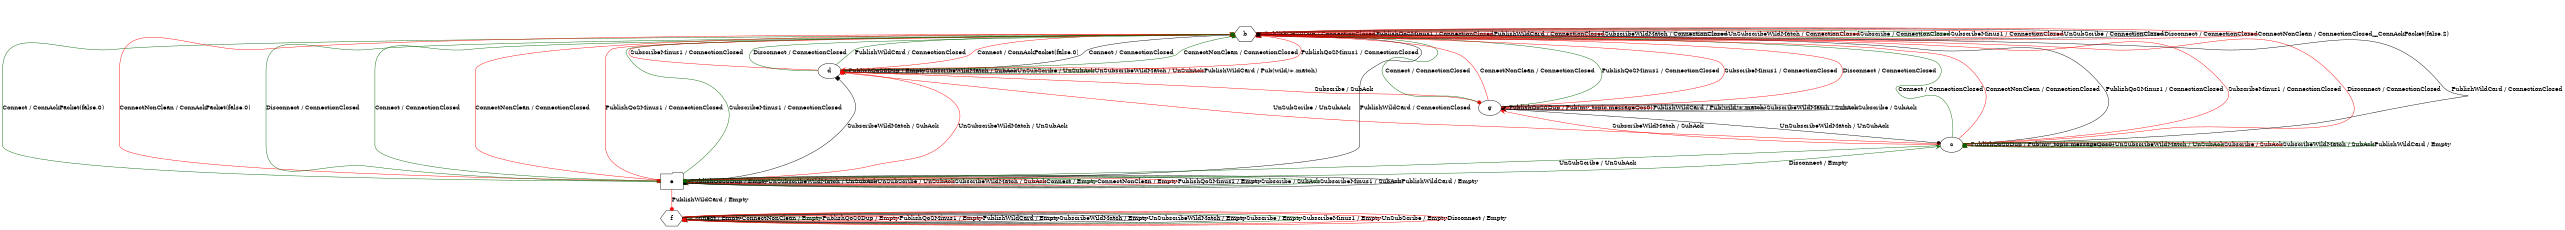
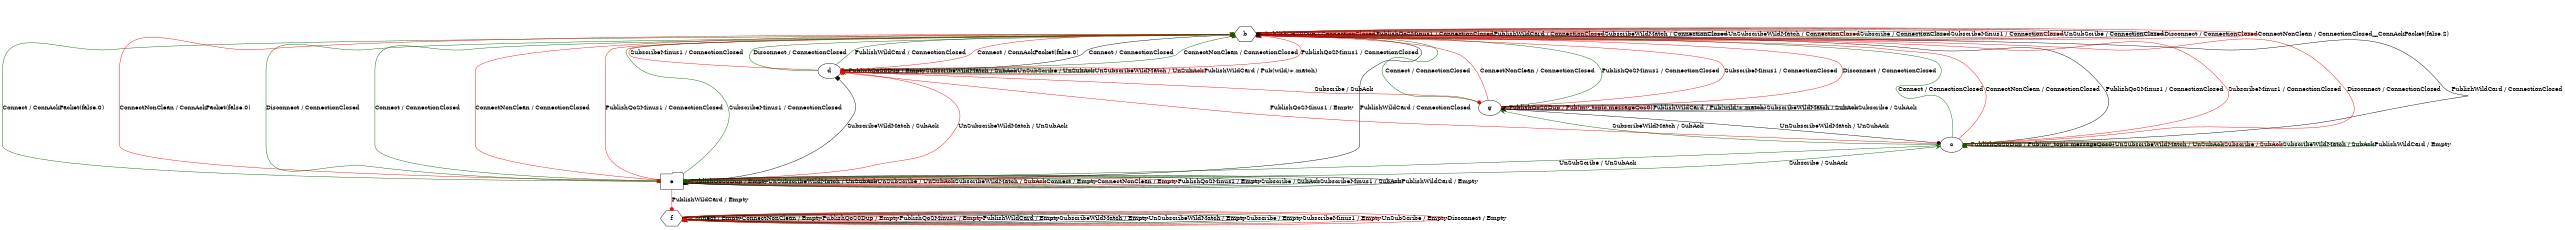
(1028, 41) -> (1028, 41)
(1312, 108) -> (1312, 108)
(1743, 139) -> (1743, 139)
(1818, 163) -> (1818, 163)
